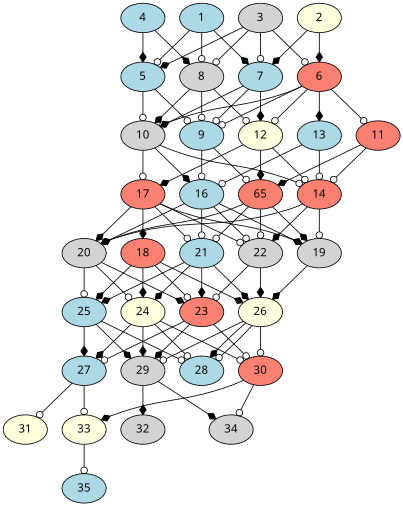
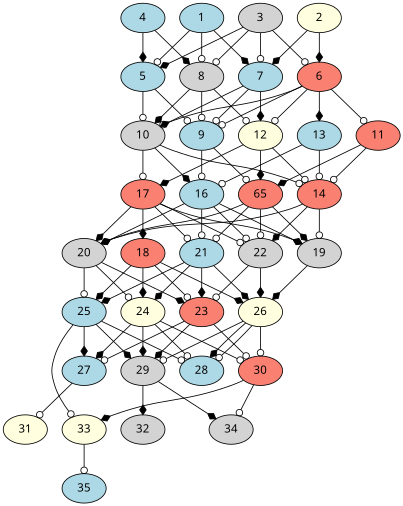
(84, 397) -> (52, 367)
